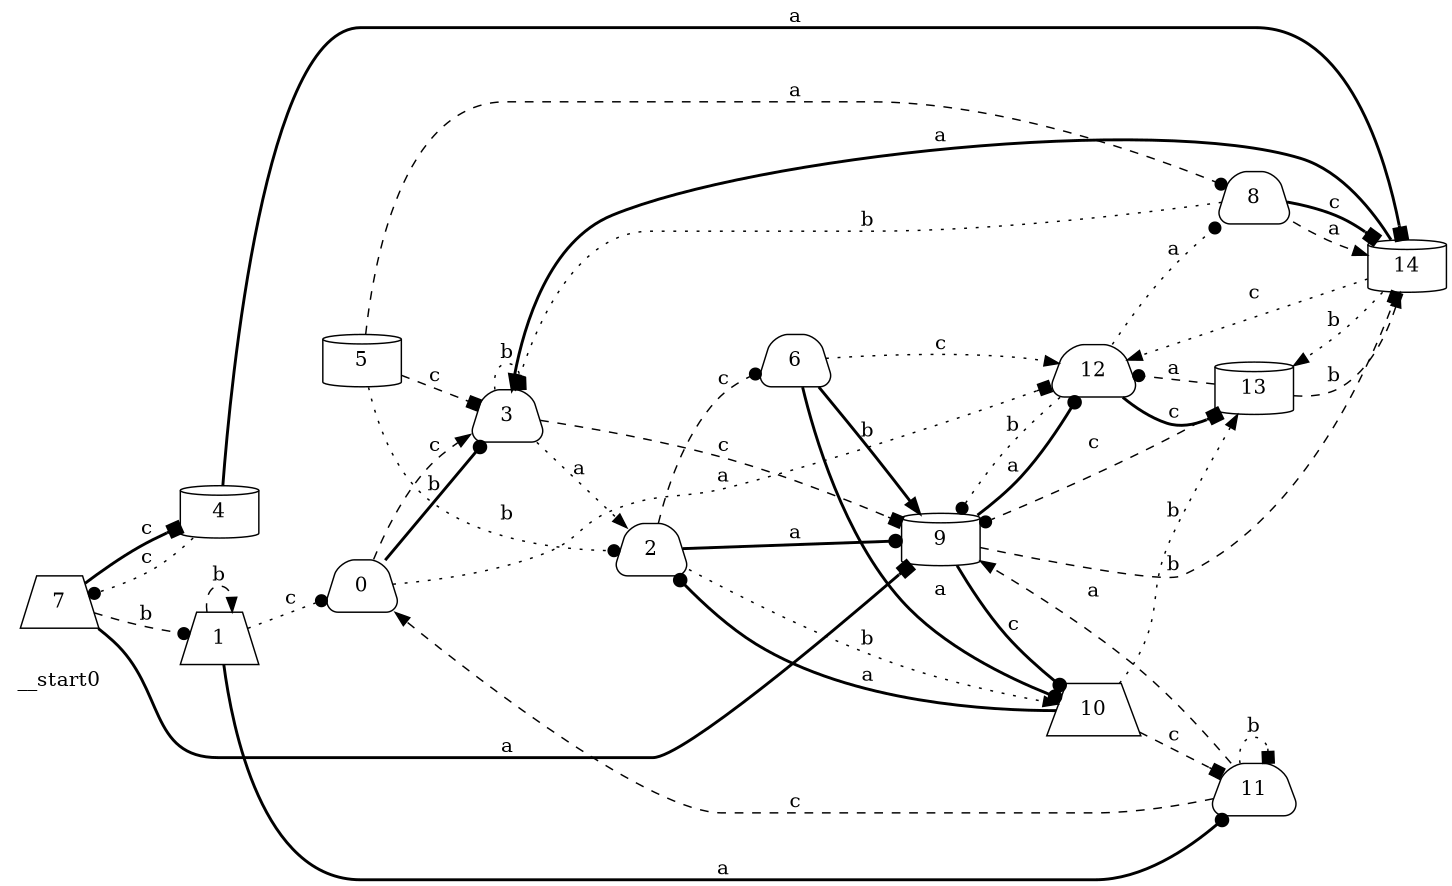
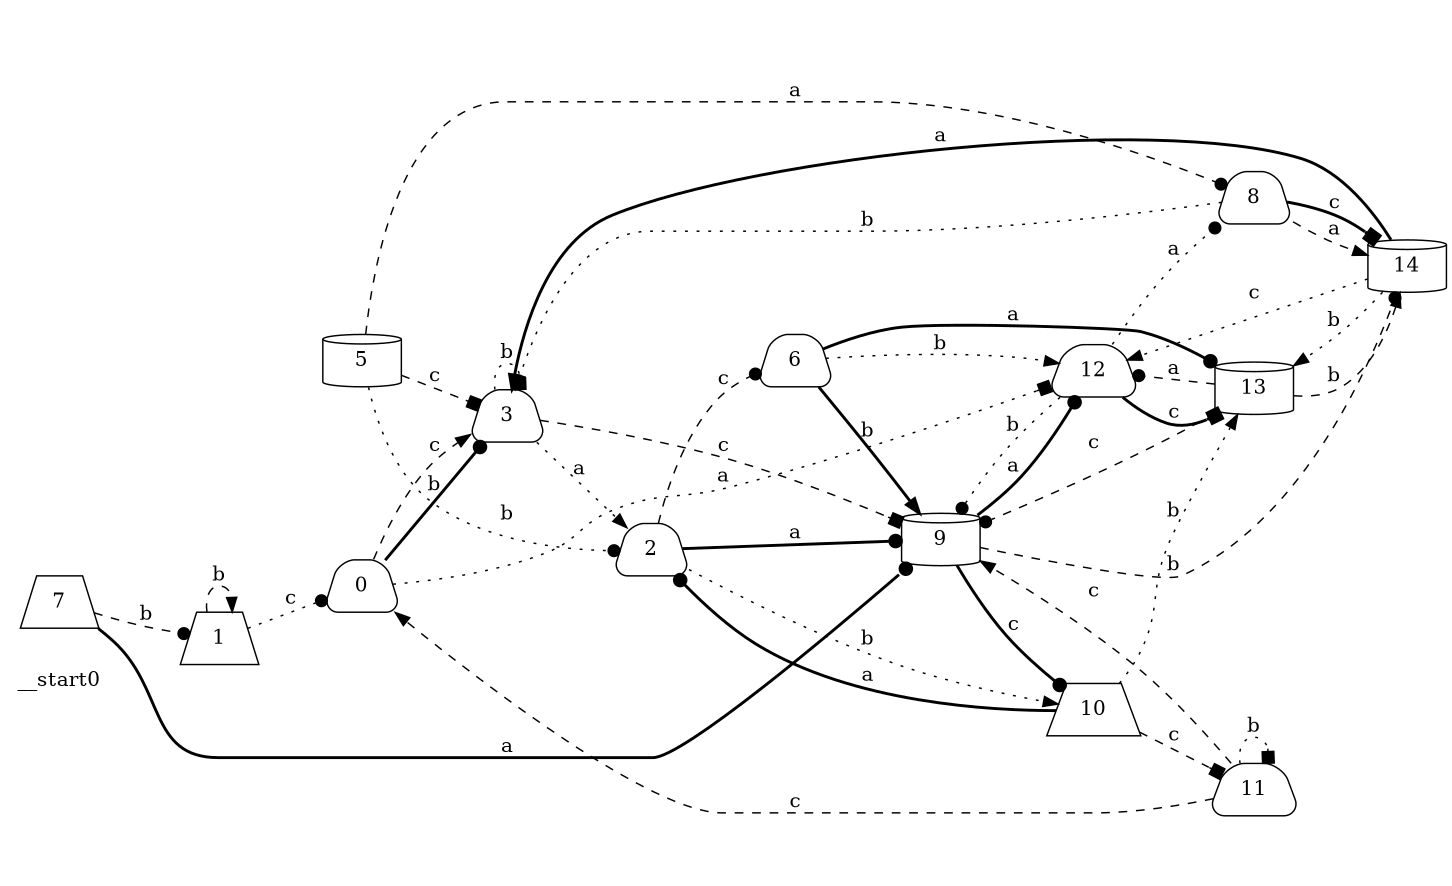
(941, 344) -> (941, 344)
(220, 512) -> none
(1242, 536) -> (1242, 536)
(883, 577) -> (1015, 326)
(1094, 591) -> (1094, 591)
(497, 758) -> (497, 758)
(659, 880) -> none
